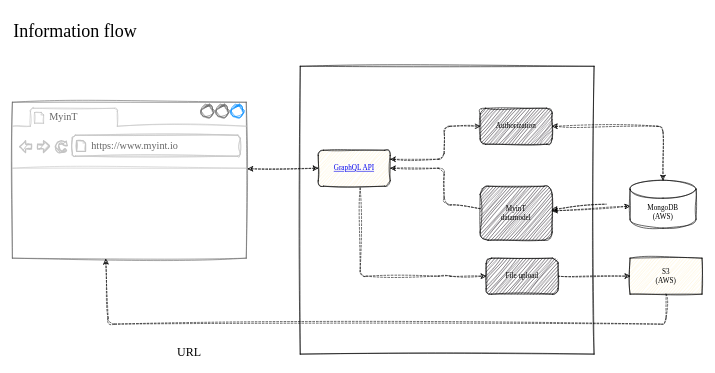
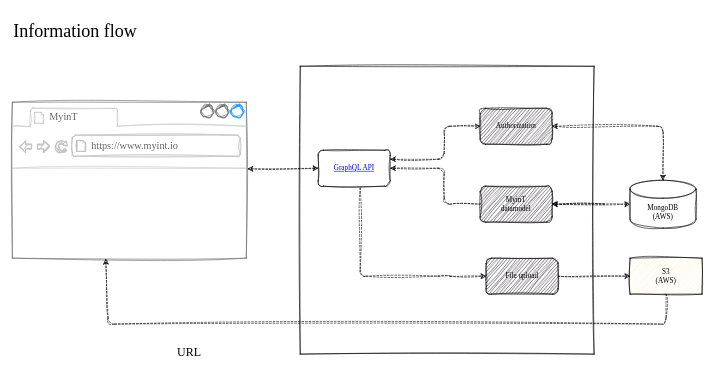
(354, 168) -> (354, 168)
(516, 213) -> (516, 204)
